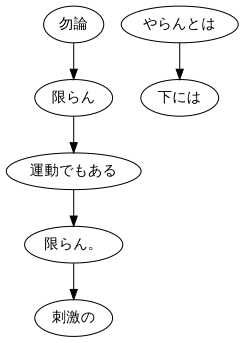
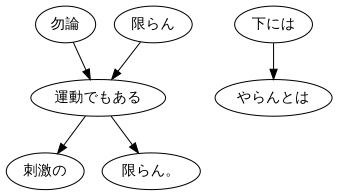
(74, 56) -> (80, 56)
(180, 56) -> (274, 56)
(74, 276) -> (75, 131)
